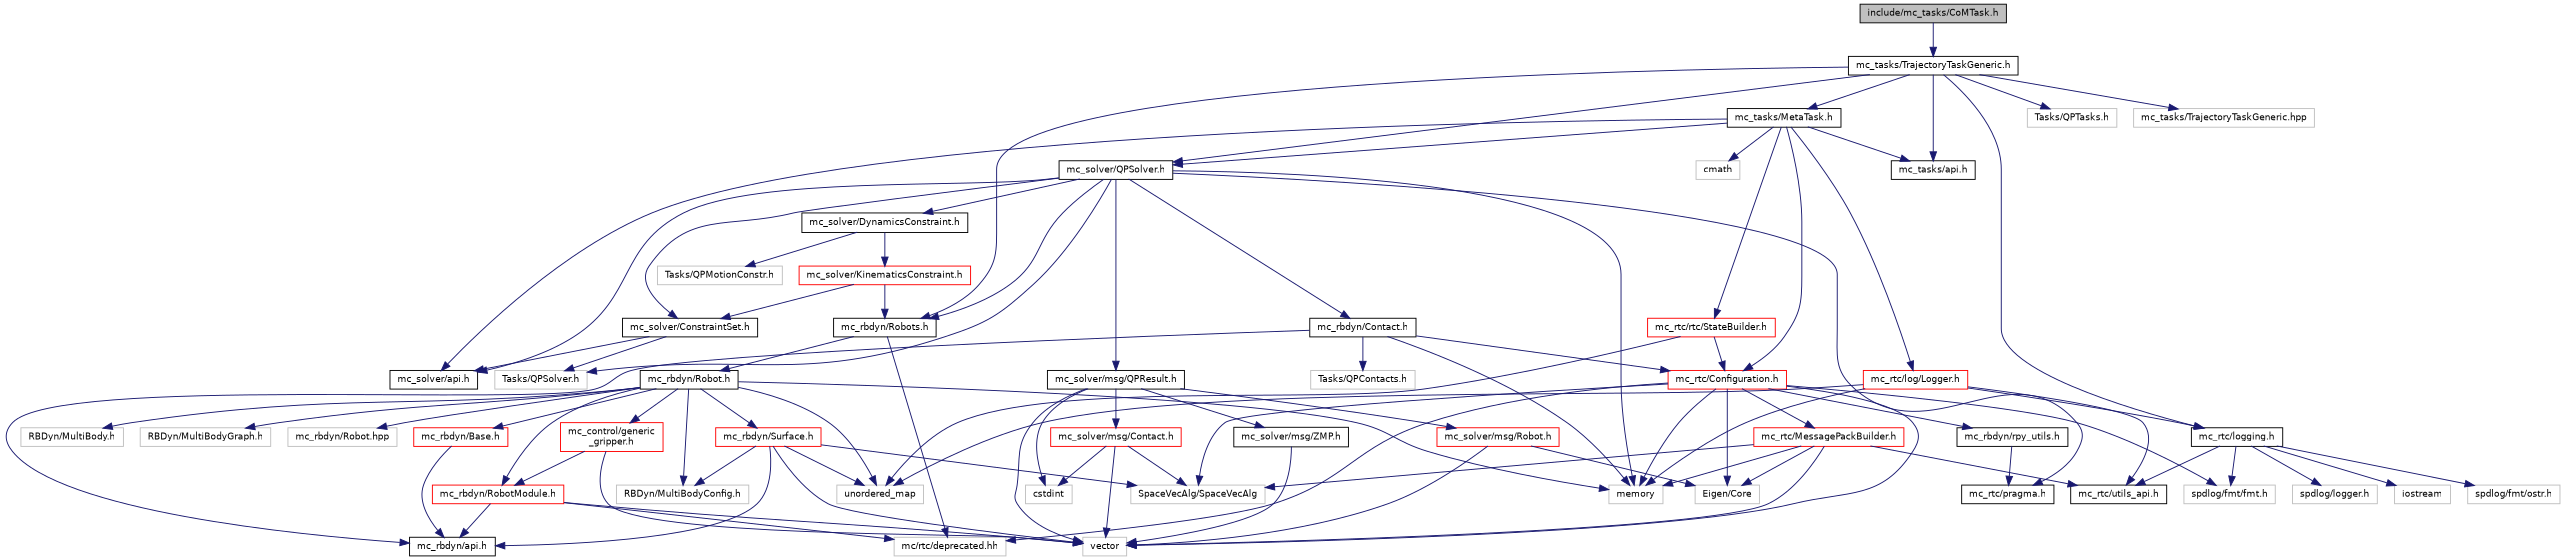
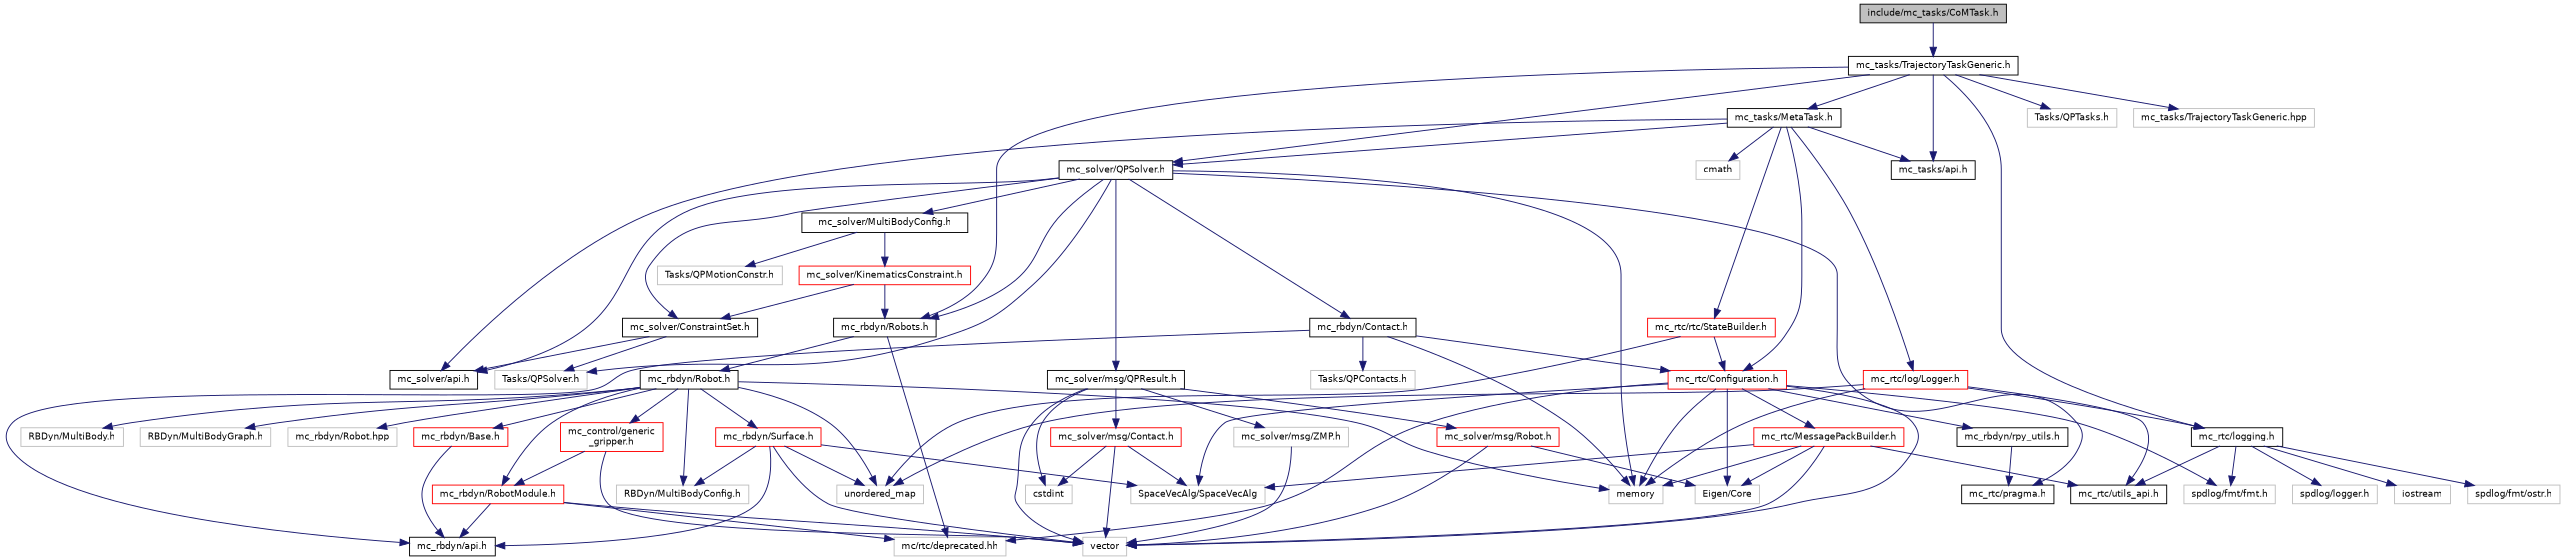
(885, 223) -> (885, 223)
(1291, 437) -> (1291, 437)
